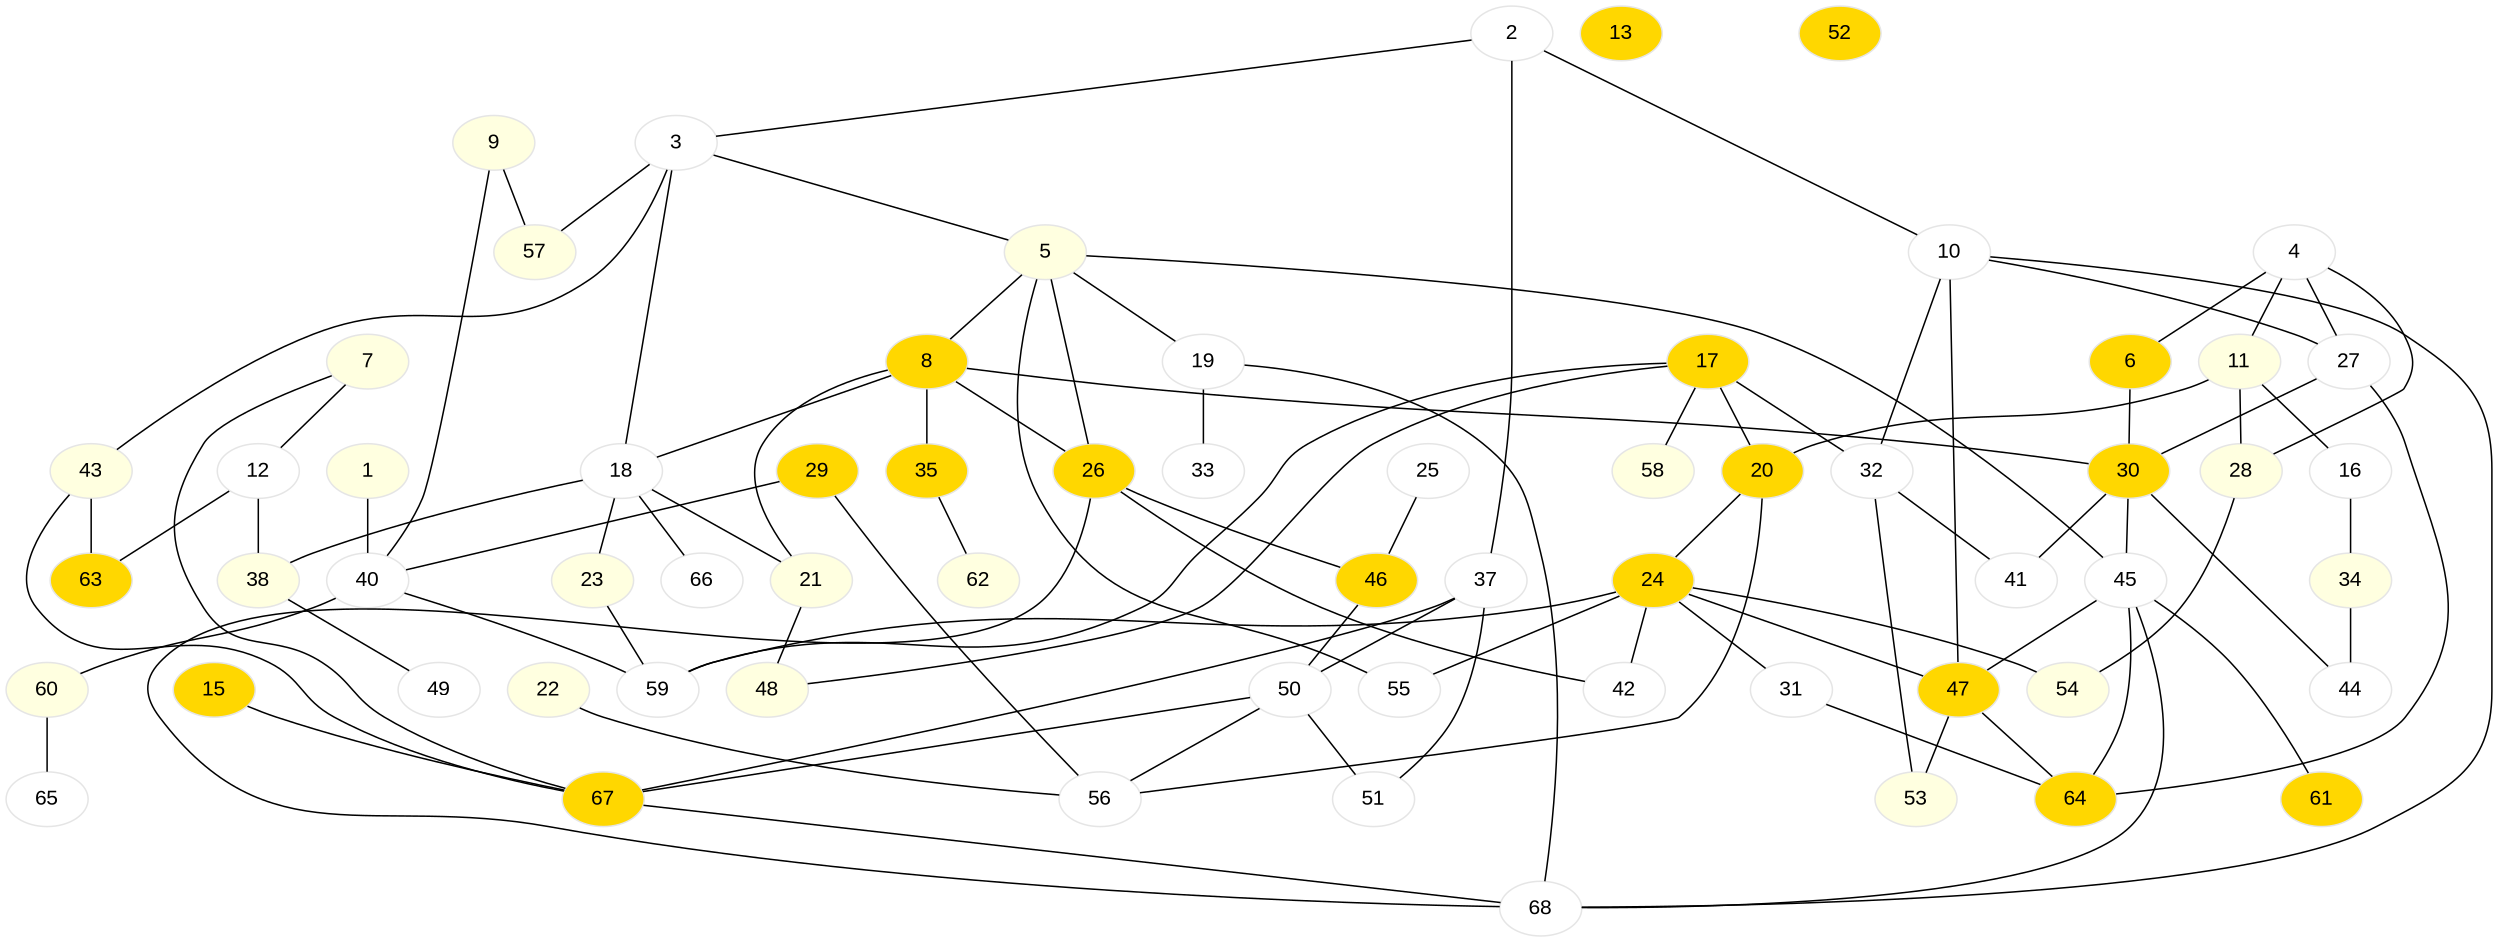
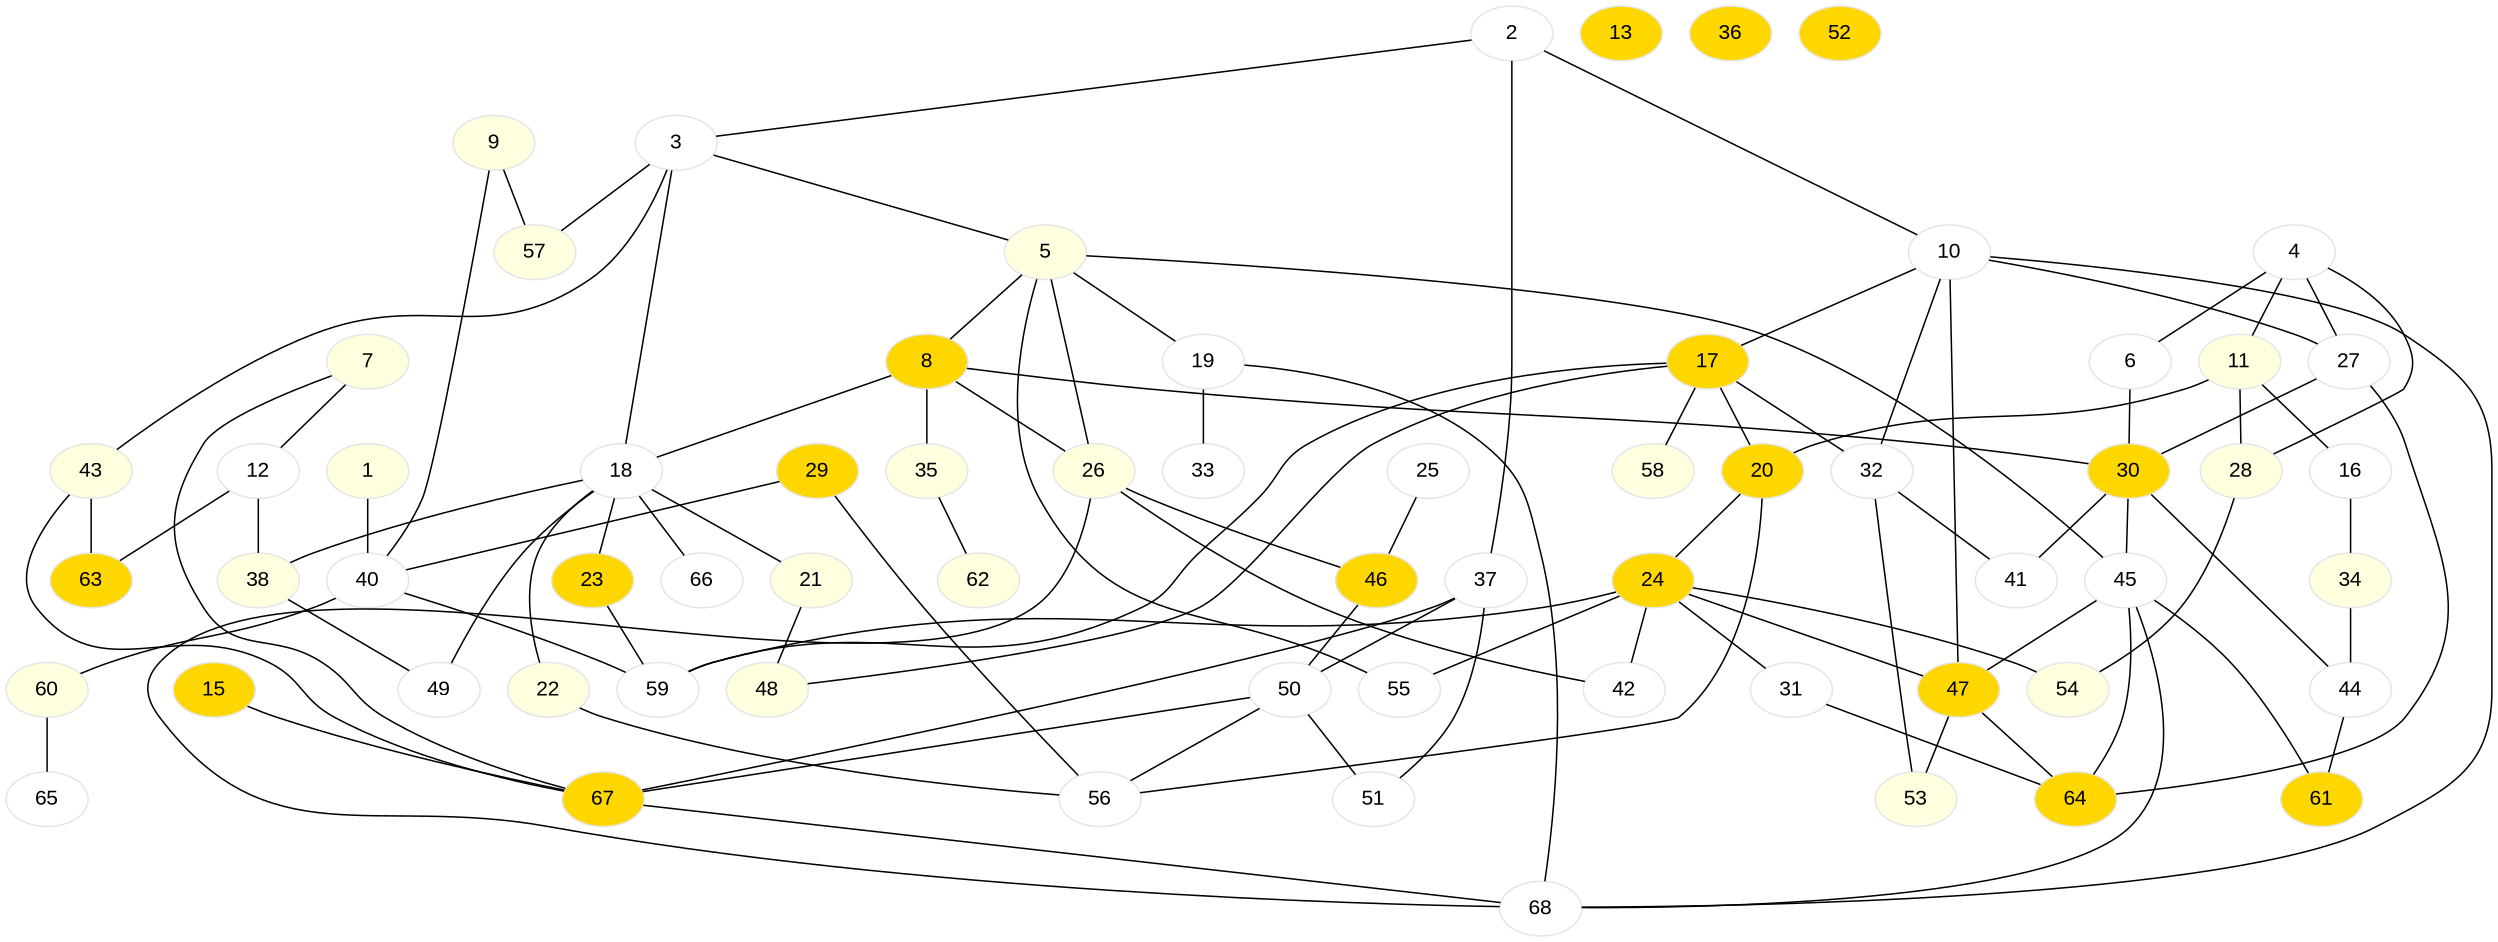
none -> (1731, 33)
none -> (1829, 307)
(2130, 362) -> (2130, 362)
(770, 434) -> none
(927, 471) -> (927, 471)
(1094, 471) -> (1094, 471)
none -> (533, 566)
none -> (511, 567)
(593, 580) -> (593, 580)
none -> (2336, 743)
